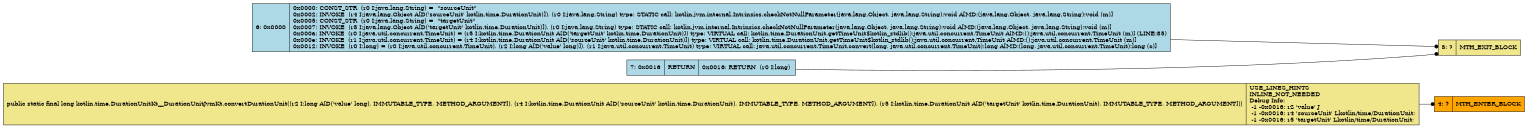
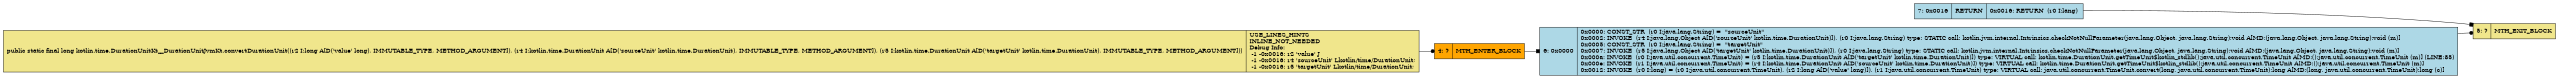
none -> (1530, 51)
(747, 67) -> (2035, 11)
(1115, 69) -> (2276, 13)
